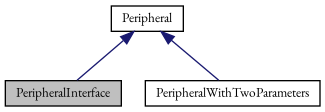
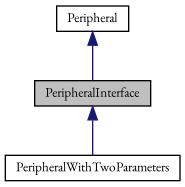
(195, 60) -> (93, 138)
